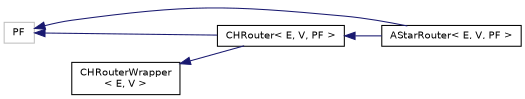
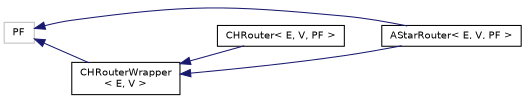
(131, 34) -> (67, 53)
(368, 36) -> (297, 62)
